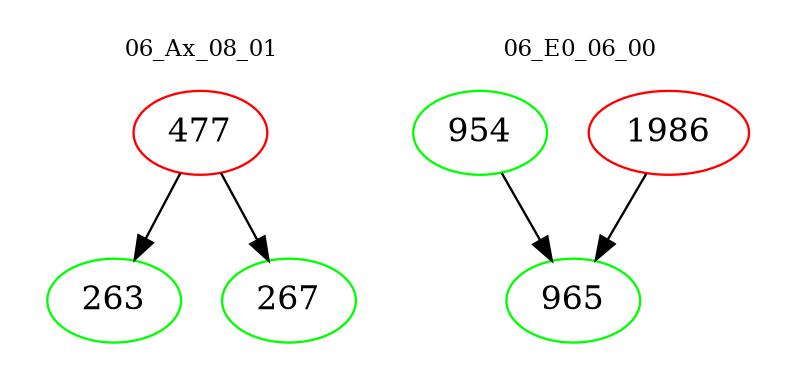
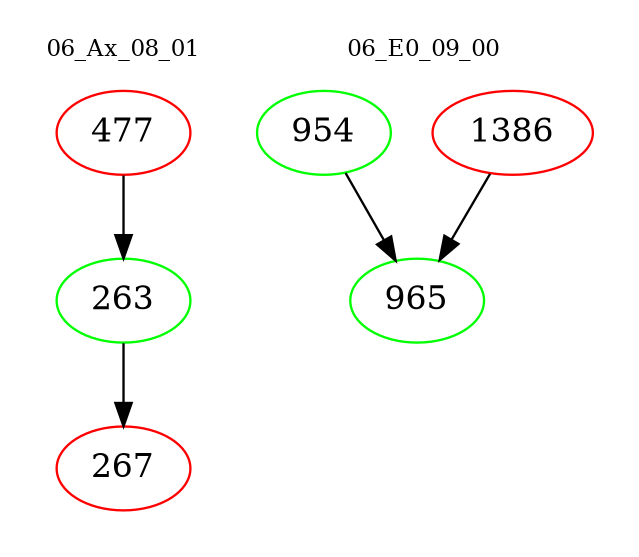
(580, 50) -> (424, 50)
(669, 133) -> (513, 133)
(239, 206) -> (124, 373)
(289, 301) -> (124, 468)
